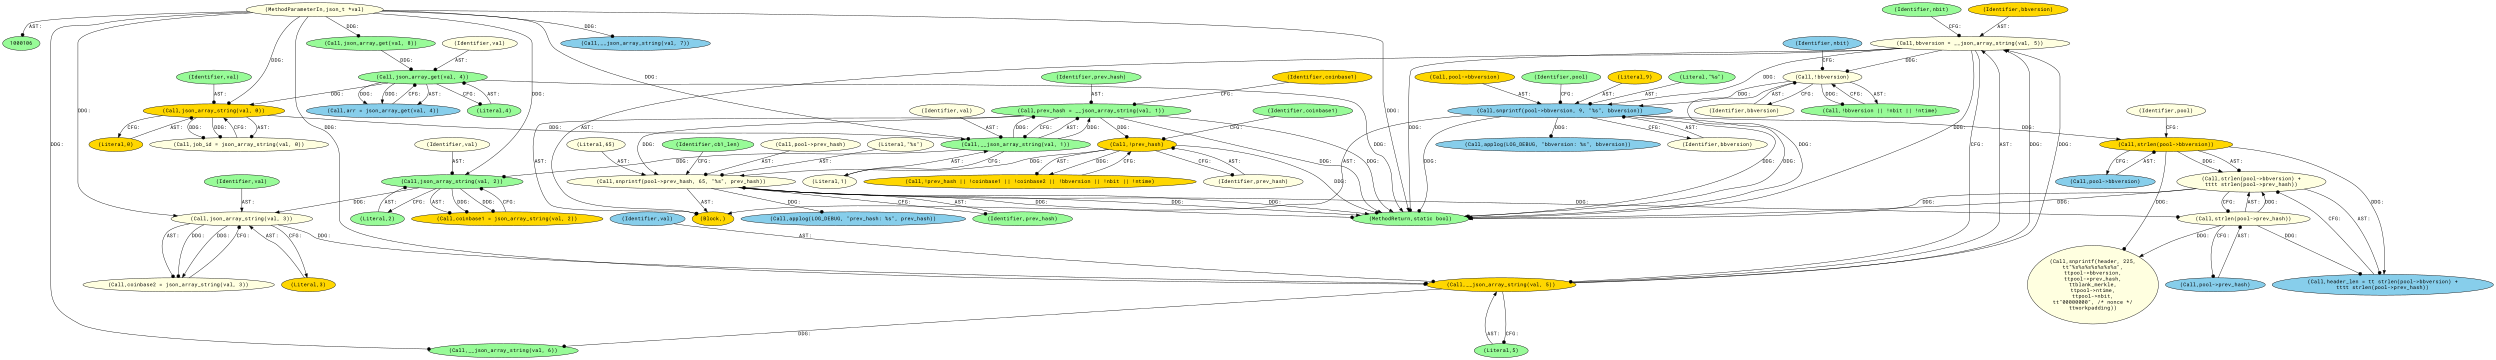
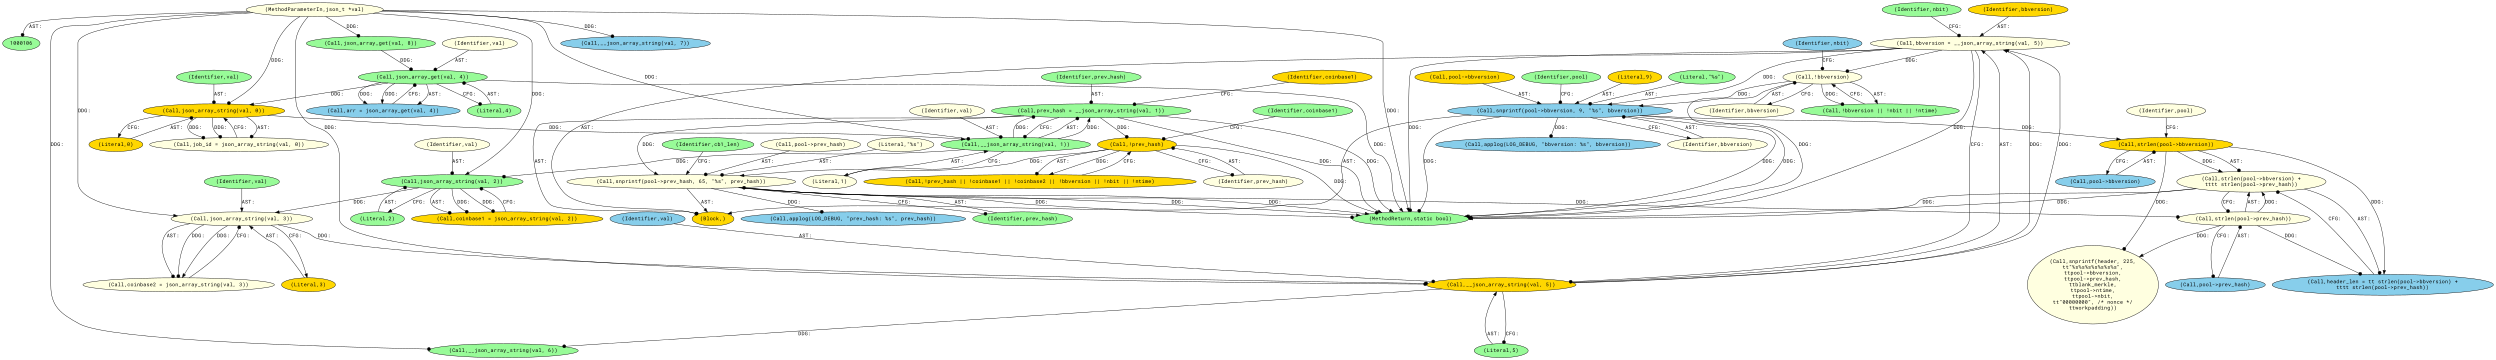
(596, 145) -> none
